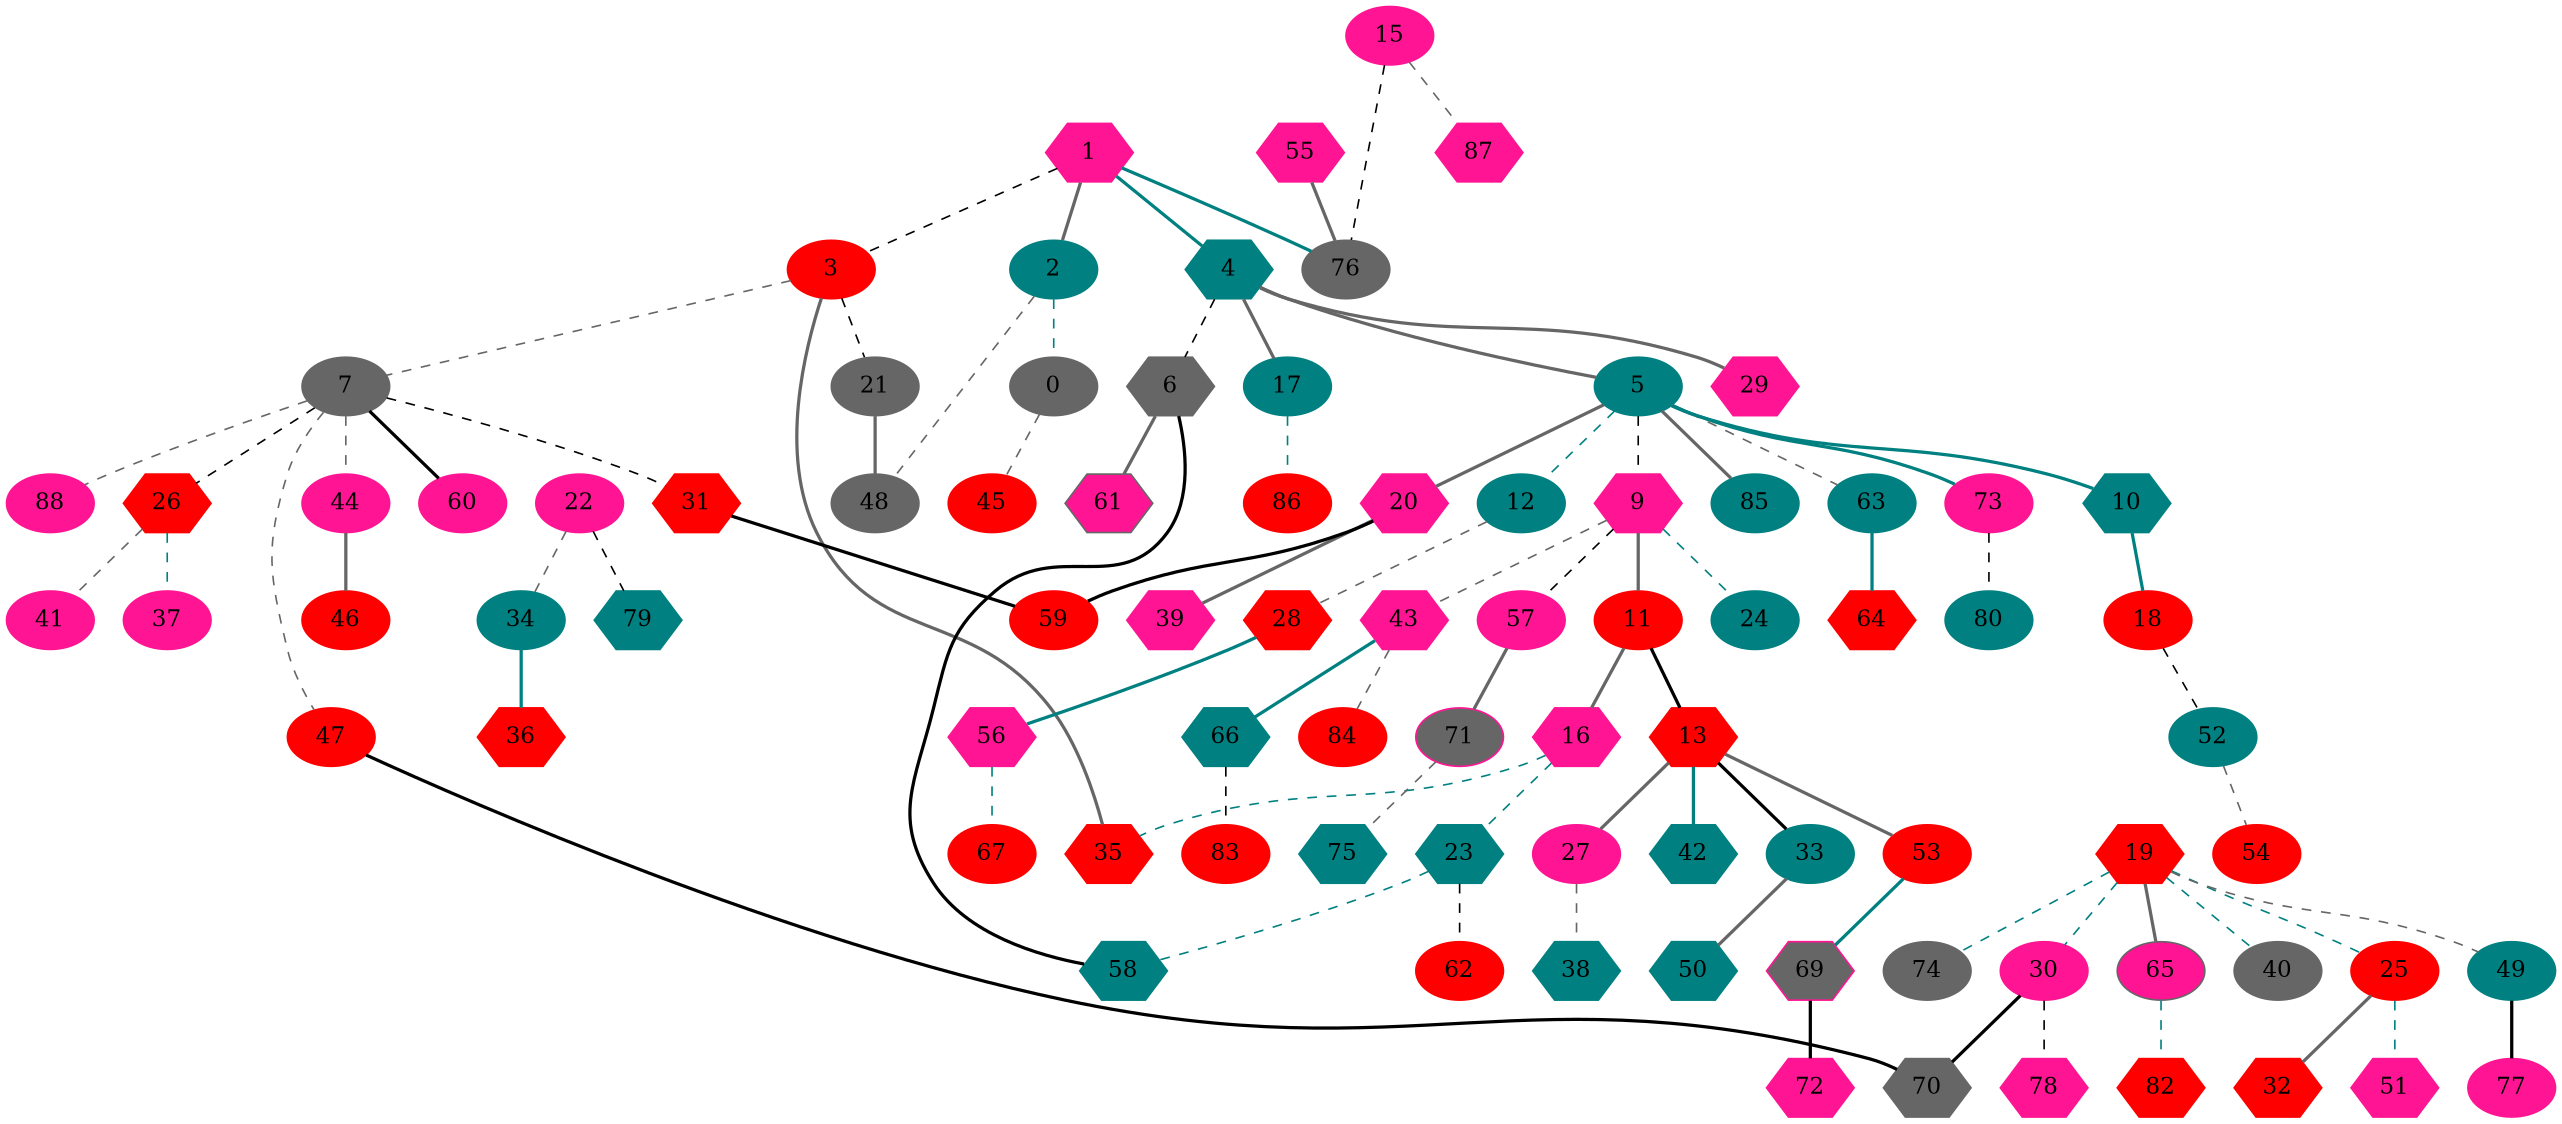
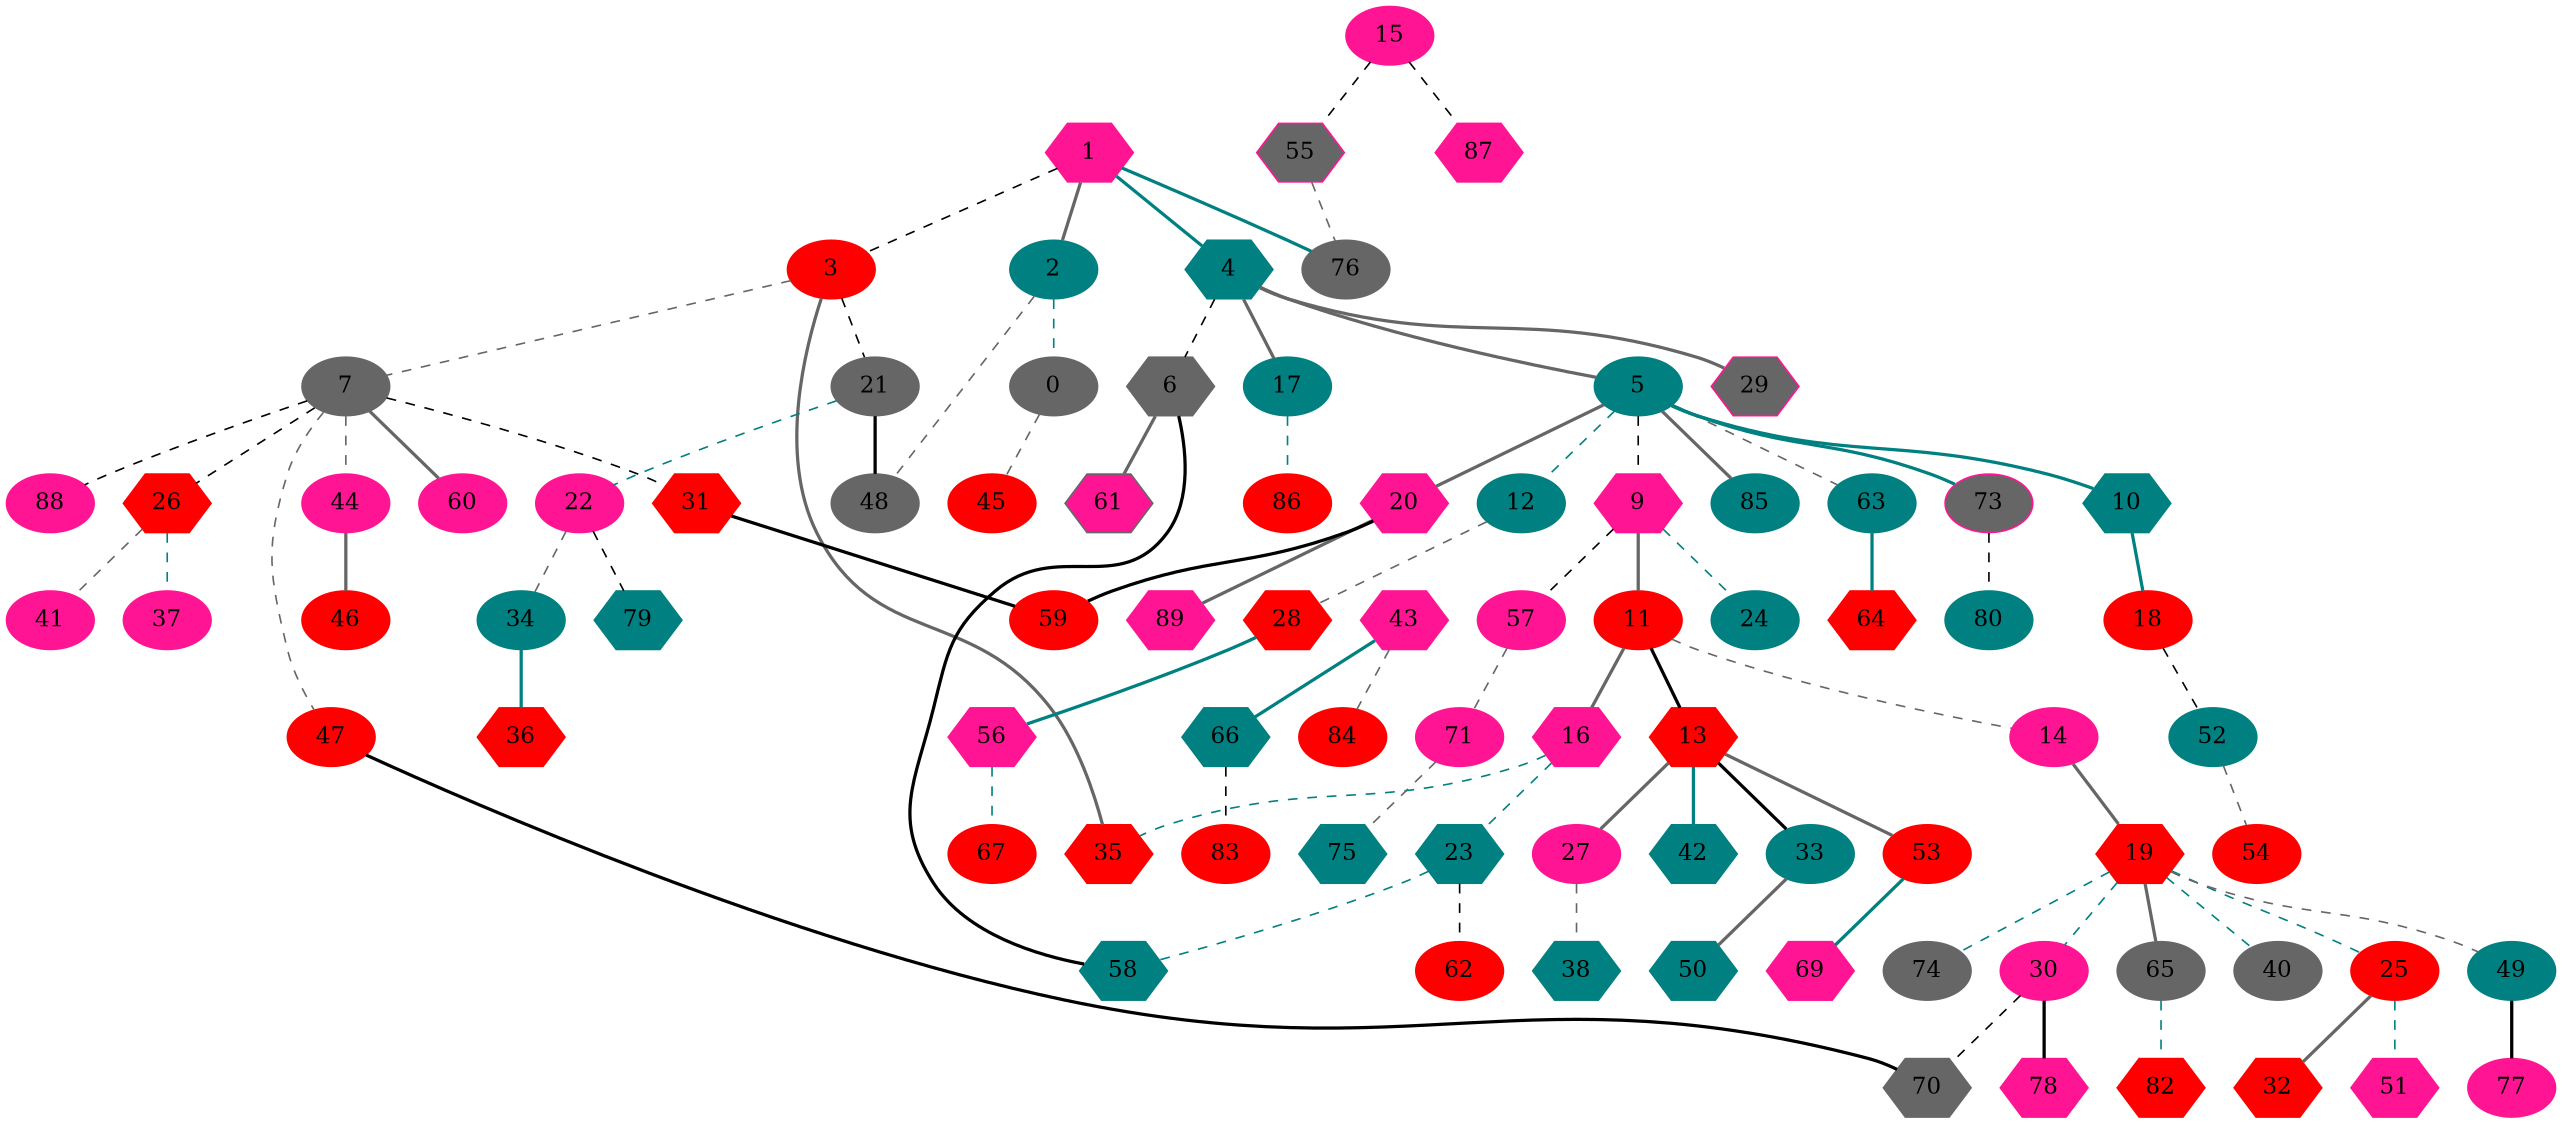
(1433, 93) -> (1433, 93)
(1301, 153) -> (1301, 153)
(1368, 153) -> (1346, 93)
(1323, 212) -> (1323, 212)
(1755, 386) -> (1755, 386)
(195, 440) -> (195, 440)
none -> (724, 440)
(404, 445) -> (404, 445)
(875, 445) -> (875, 445)
(1989, 503) -> (1989, 503)
(1521, 562) -> none
(1171, 620) -> (1171, 620)
(1490, 679) -> (1490, 679)
(1460, 737) -> (1460, 737)
none -> (2054, 737)
(1810, 971) -> (1810, 971)
(2161, 971) -> (2161, 971)
(1986, 1029) -> (1986, 1029)
(2044, 1030) -> (2044, 1030)
(1810, 1088) -> none
